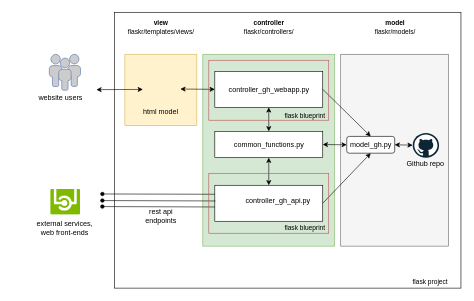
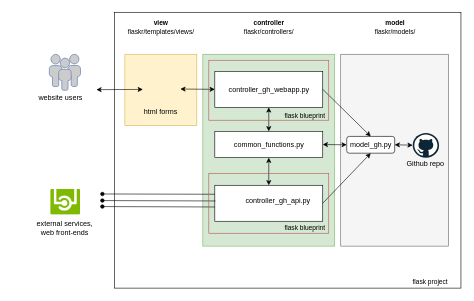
(161, 112) -> (161, 112)
(161, 216) -> none
